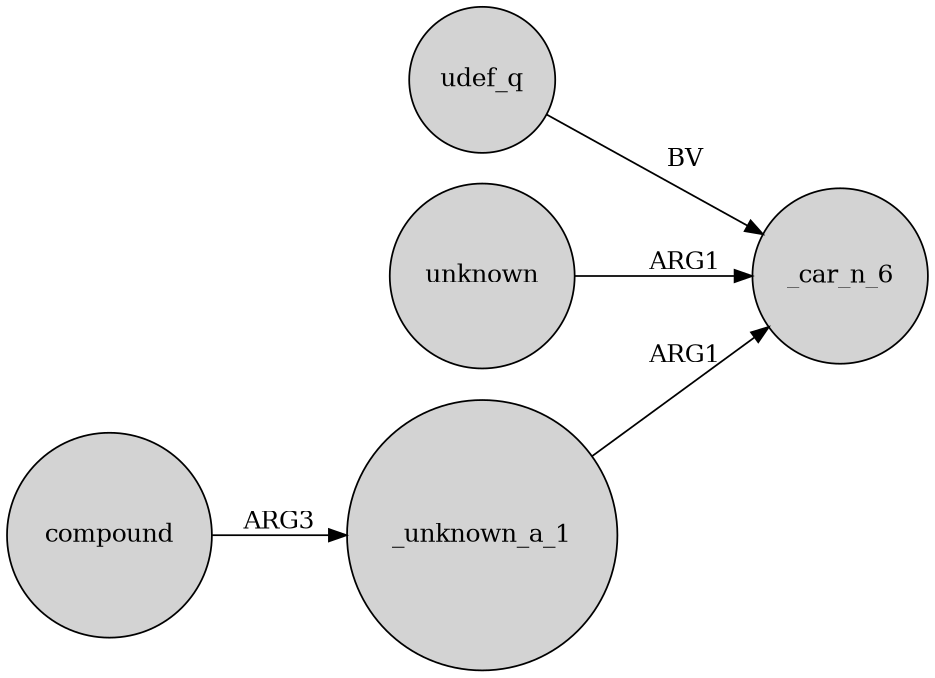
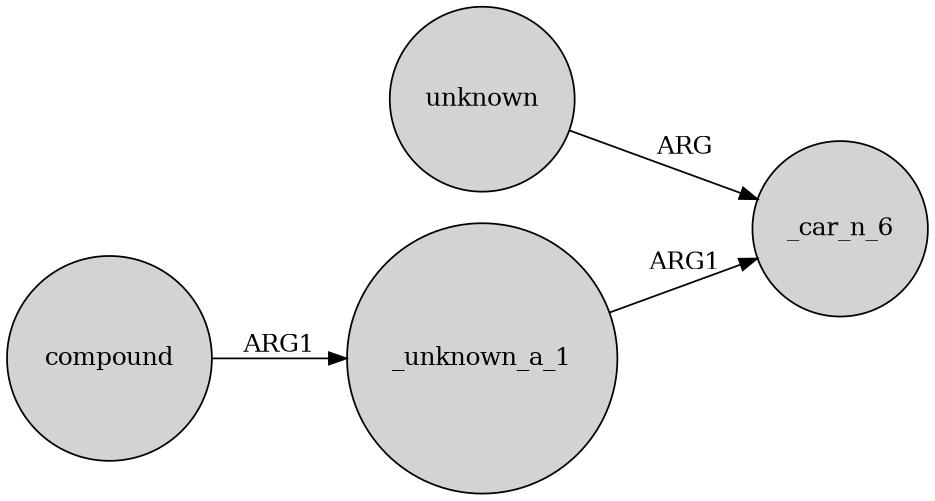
(482, 80) -> none
(685, 263) -> (685, 147)
(279, 522) -> (279, 345)
